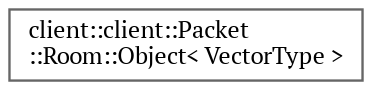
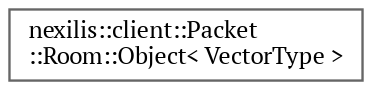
(186, 45) -> (186, 45)
